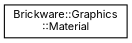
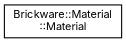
(66, 21) -> (63, 21)
